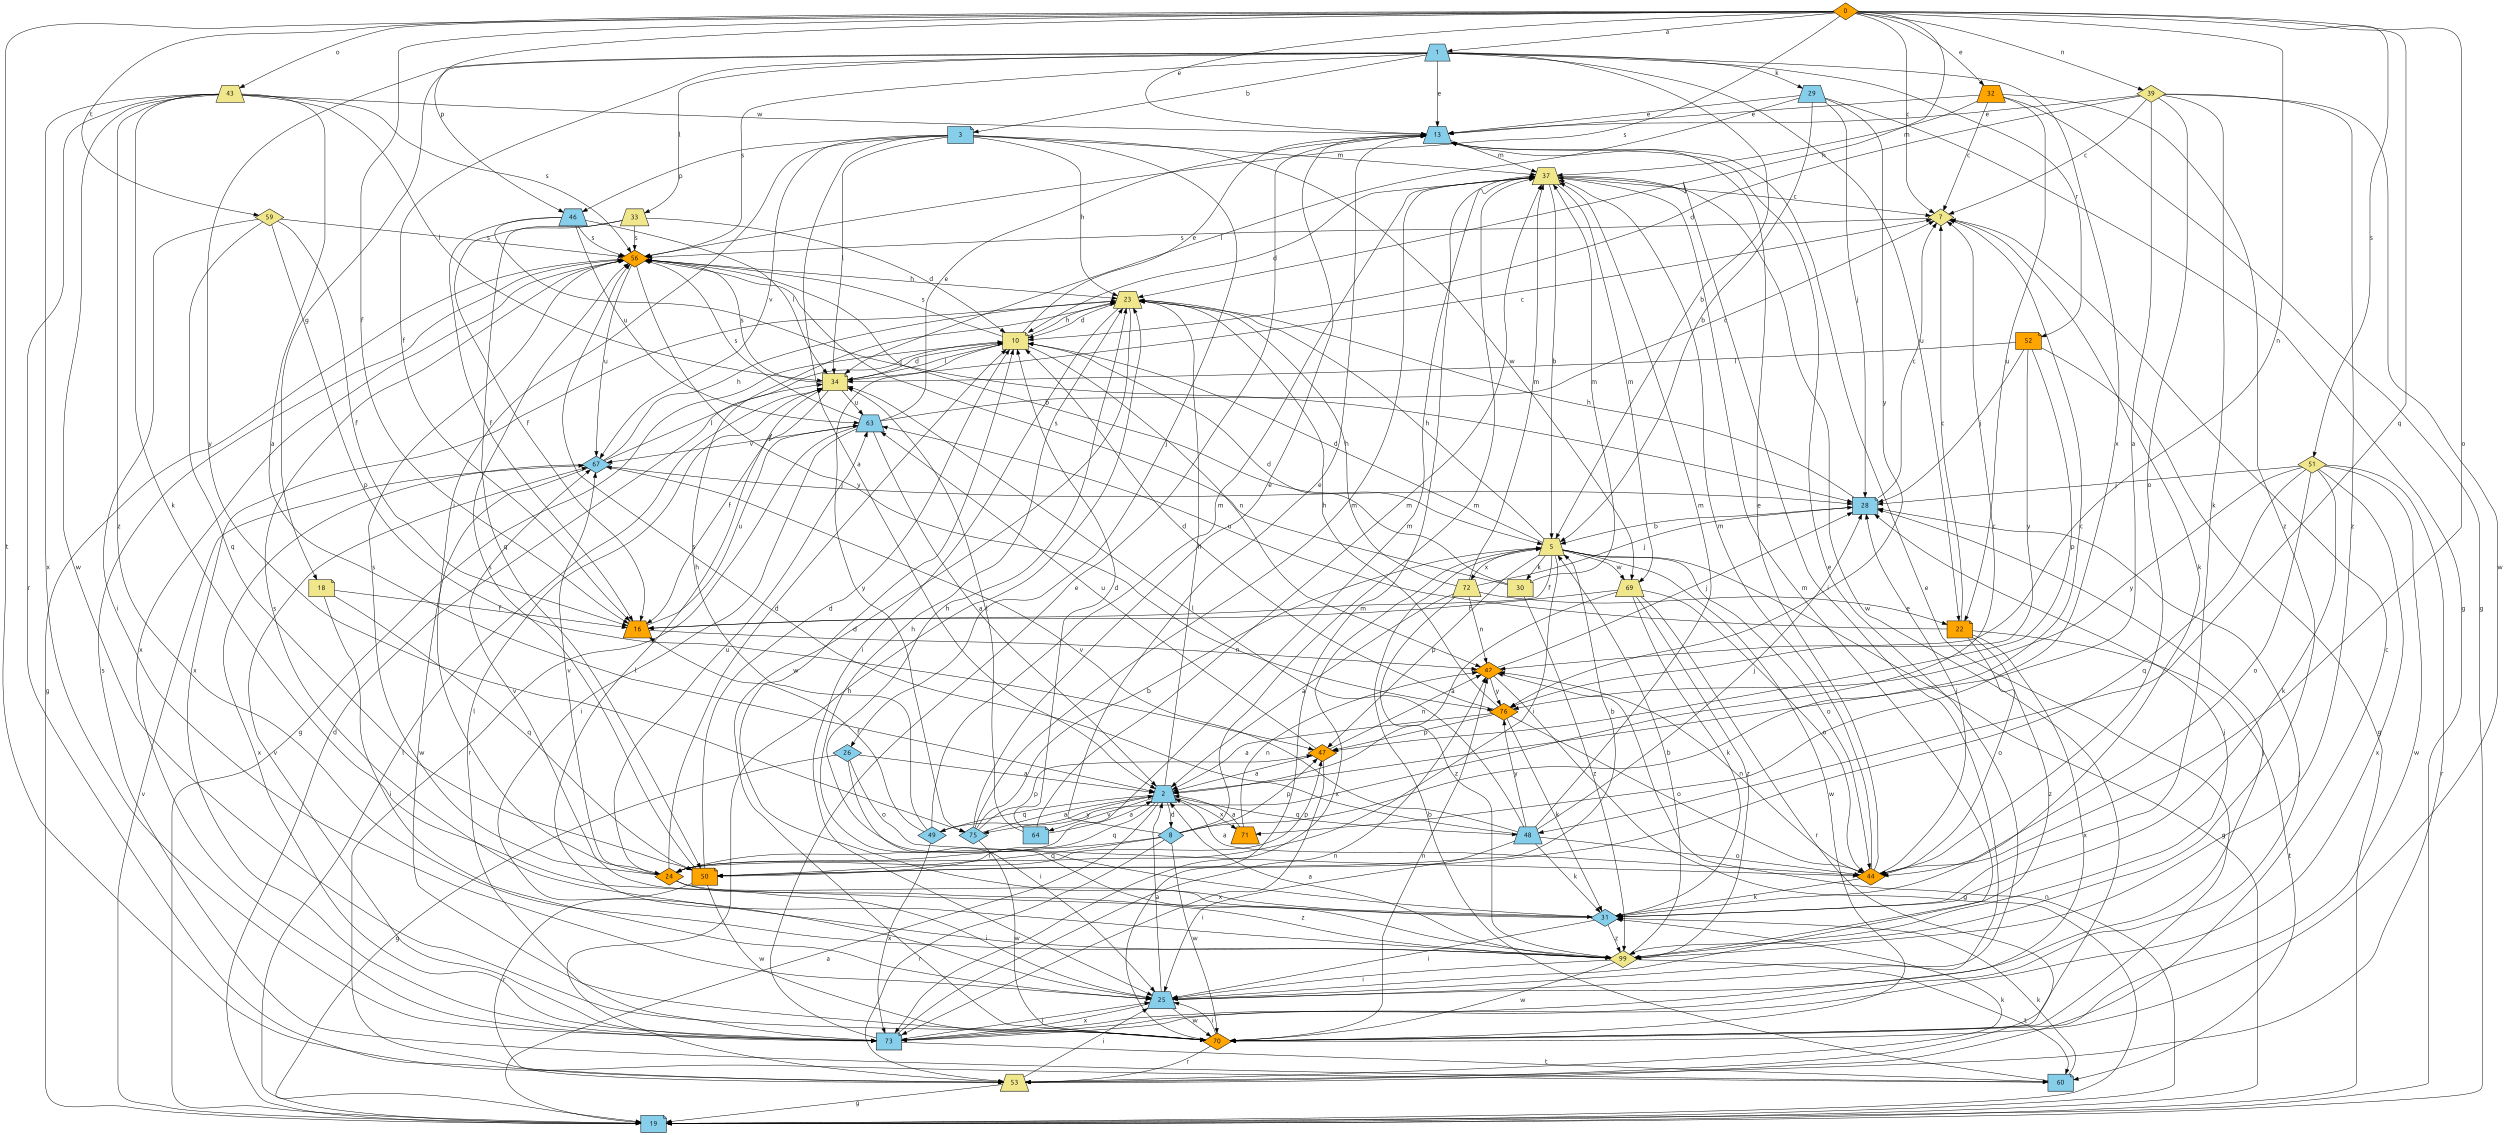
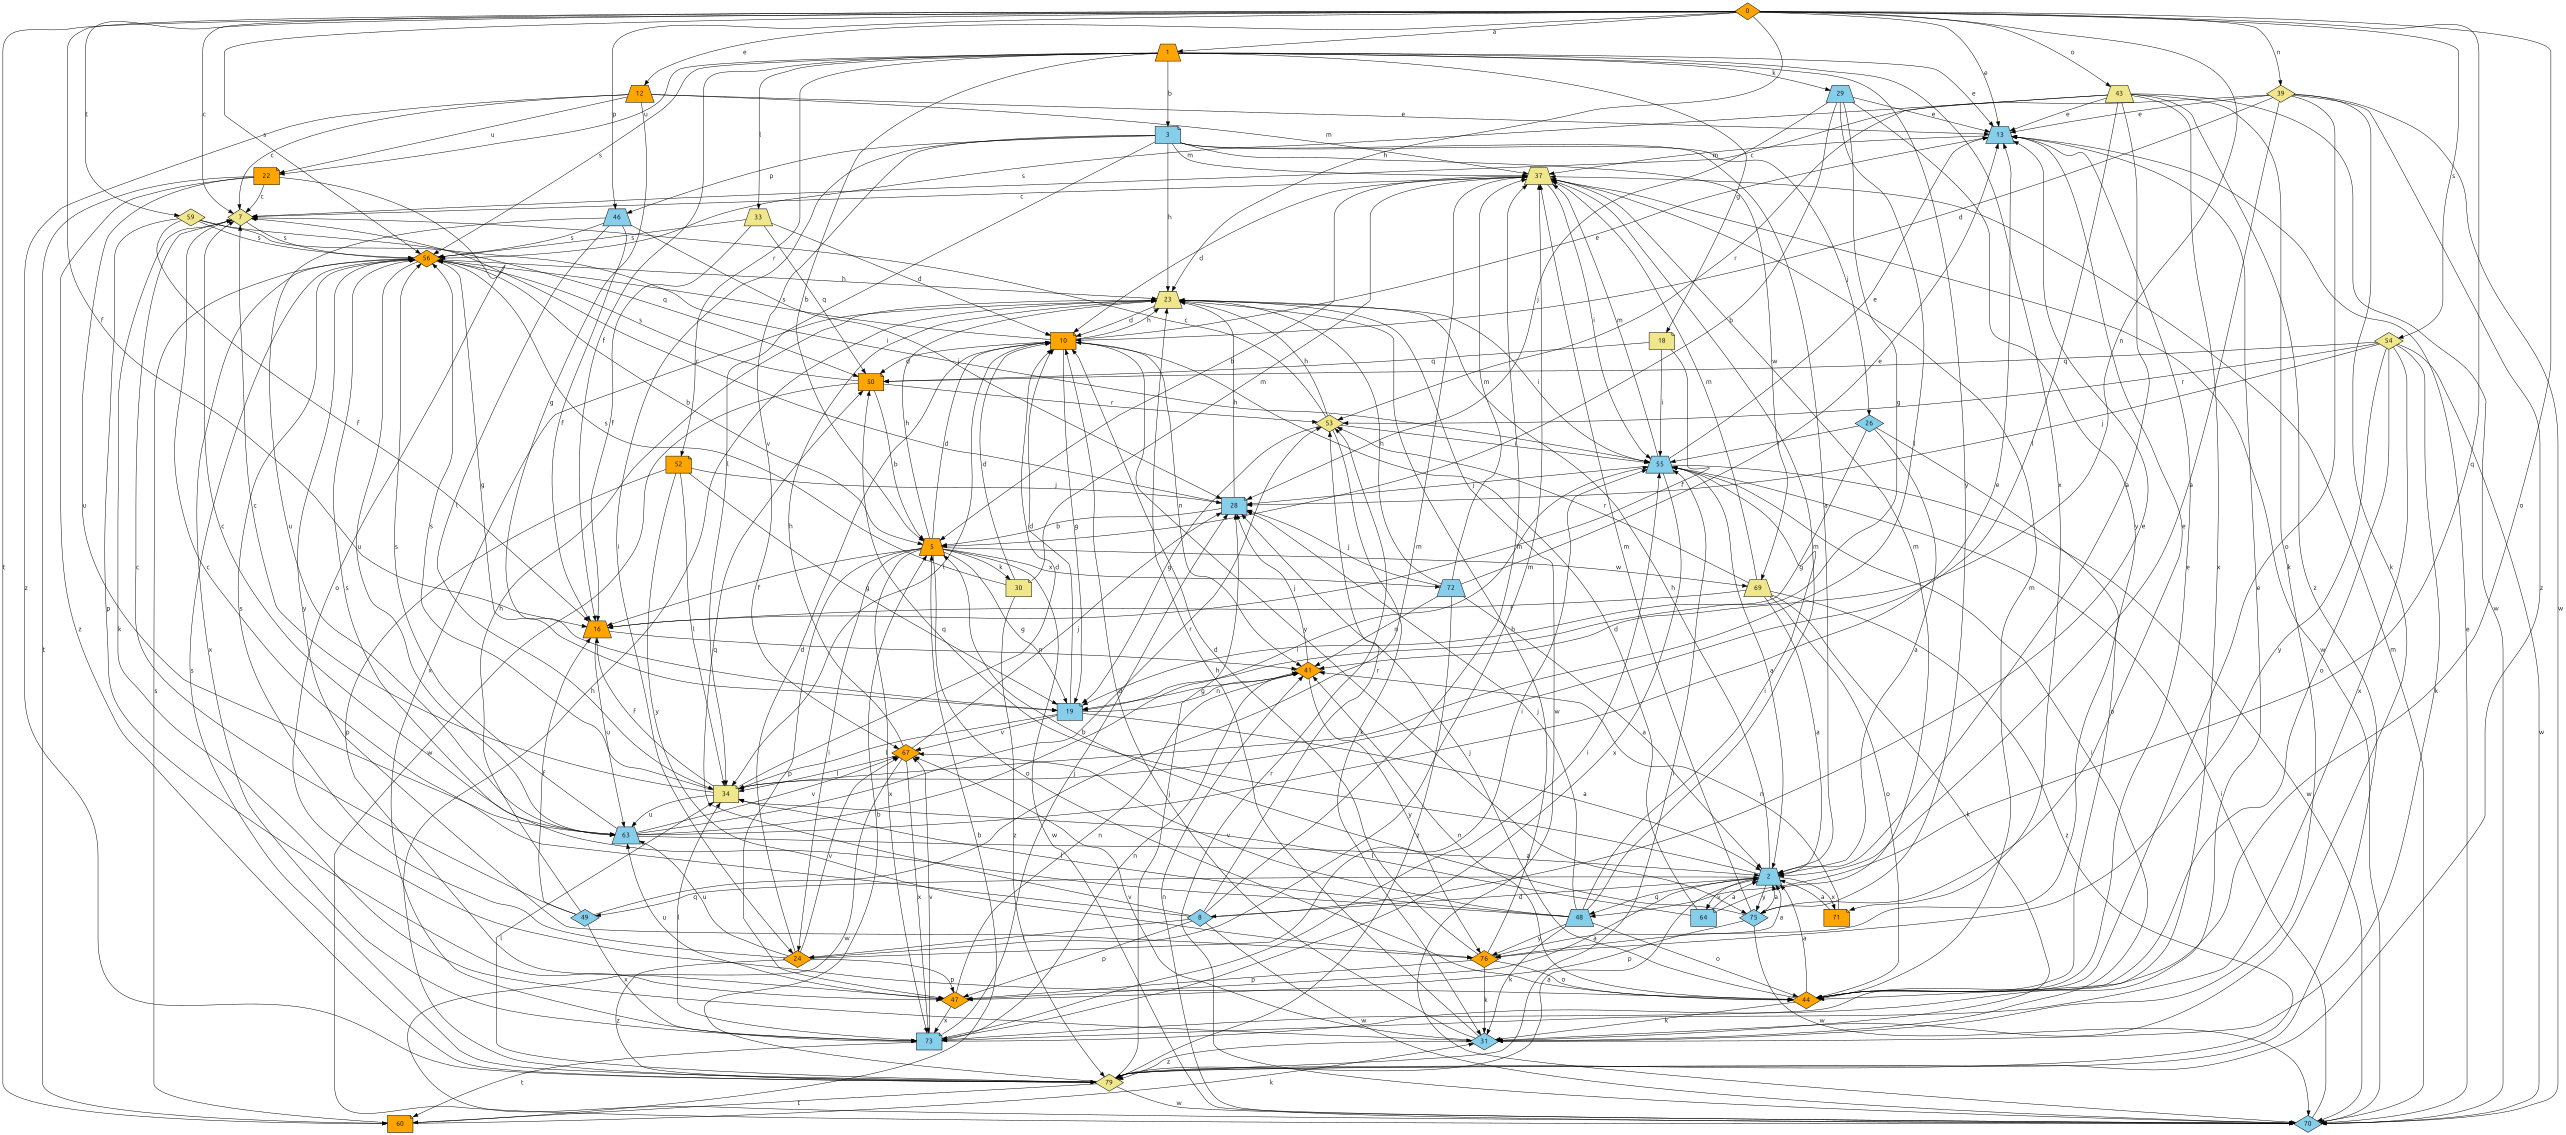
(1437, 53) -> (1168, 53)
(1991, 94) -> (640, 94)
(760, 114) -> (2068, 114)
(1015, 341) -> (1063, 341)
(604, 356) -> (369, 596)
(1625, 376) -> (1693, 361)
(596, 465) -> (906, 753)
(2312, 465) -> (2389, 341)
(1552, 547) -> (932, 547)
(1467, 588) -> (1451, 588)
(1700, 599) -> (1790, 435)
(827, 606) -> (965, 348)
(1489, 671) -> (1308, 671)
(1245, 835) -> (1837, 918)
(1623, 959) -> (1109, 1083)
(787, 963) -> (1426, 765)
(1694, 999) -> none
(1162, 1000) -> (1660, 465)
(1217, 1041) -> (2308, 1124)
(1015, 1083) -> (1329, 423)
(2061, 1083) -> (400, 1124)
